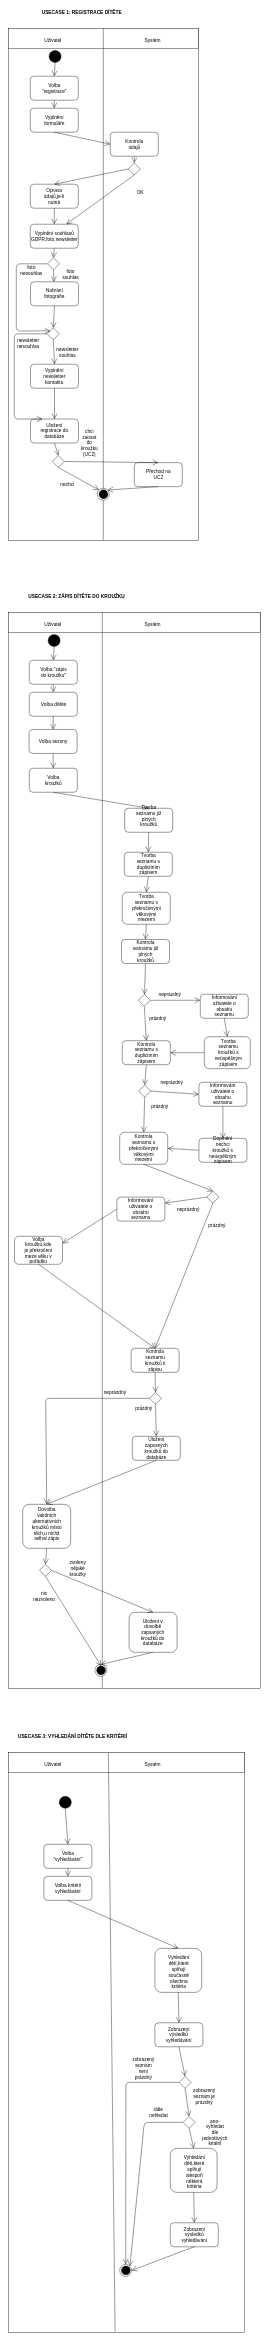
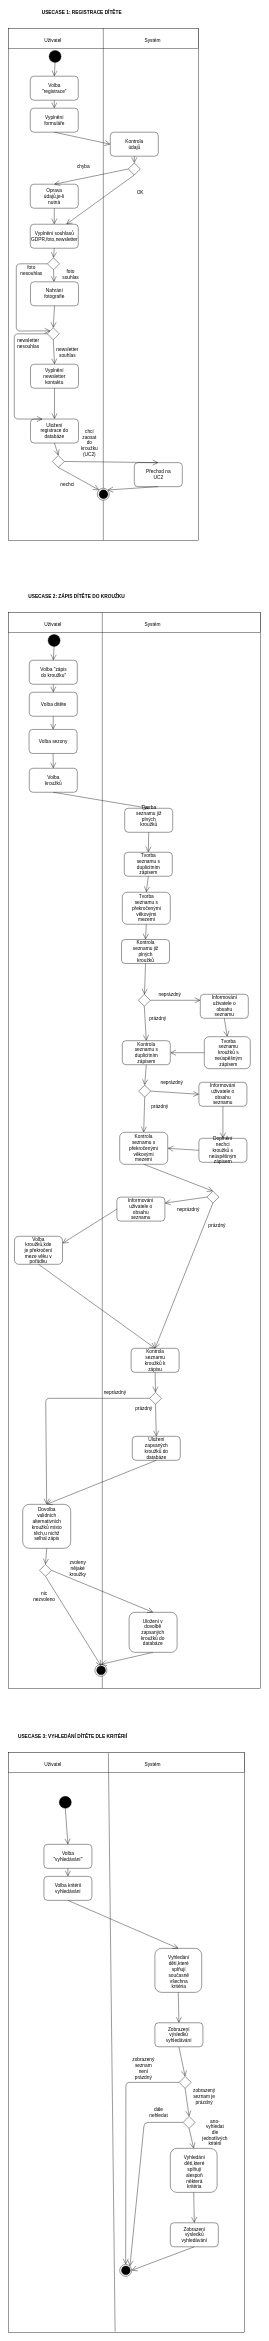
none -> (83, 167)
